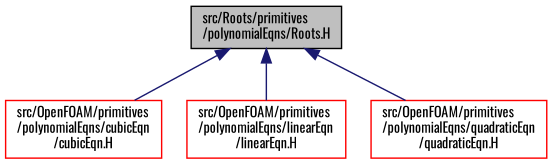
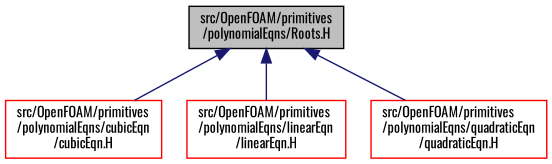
(266, 27) -> (266, 27)
